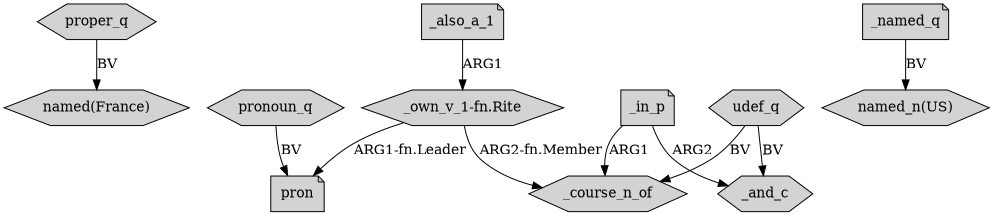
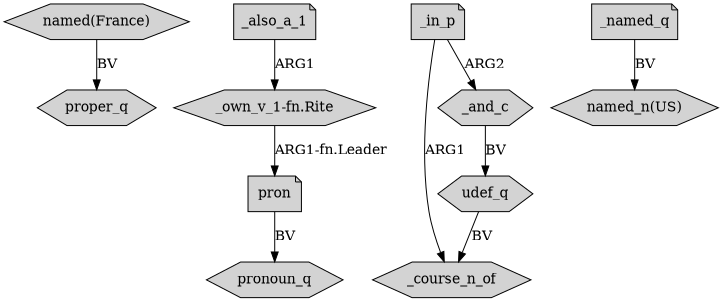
(97, 60) -> (97, 60)
(760, 146) -> (485, 146)
(278, 147) -> (275, 232)
(489, 166) -> none
